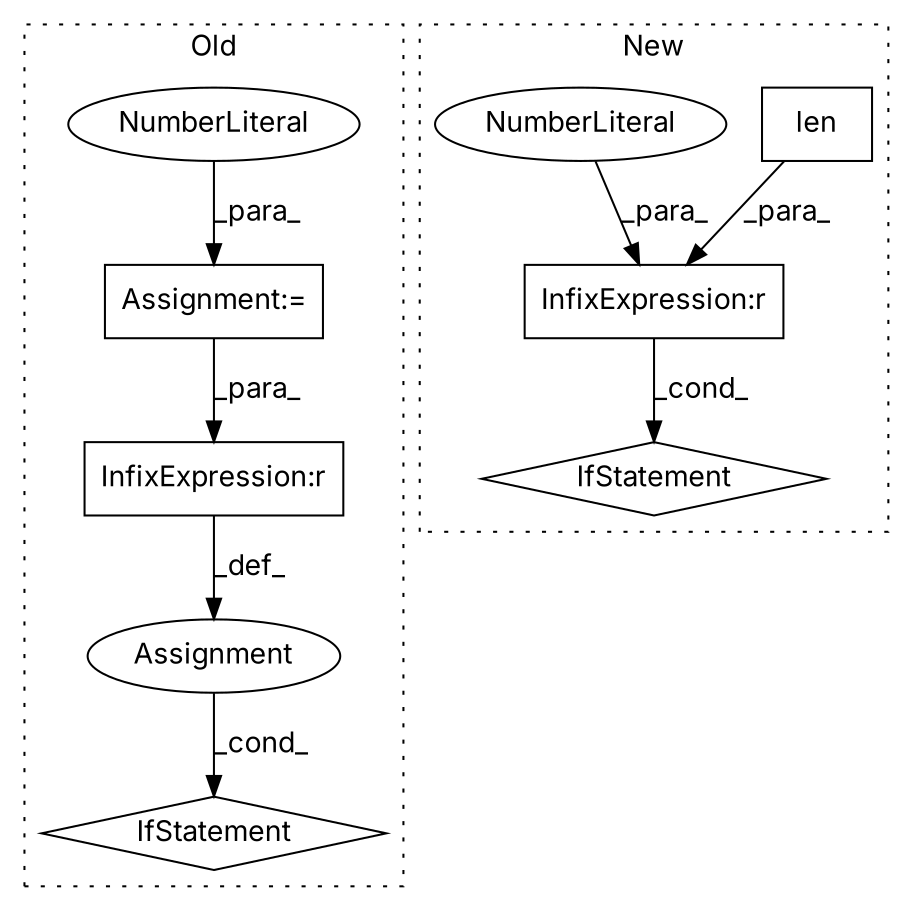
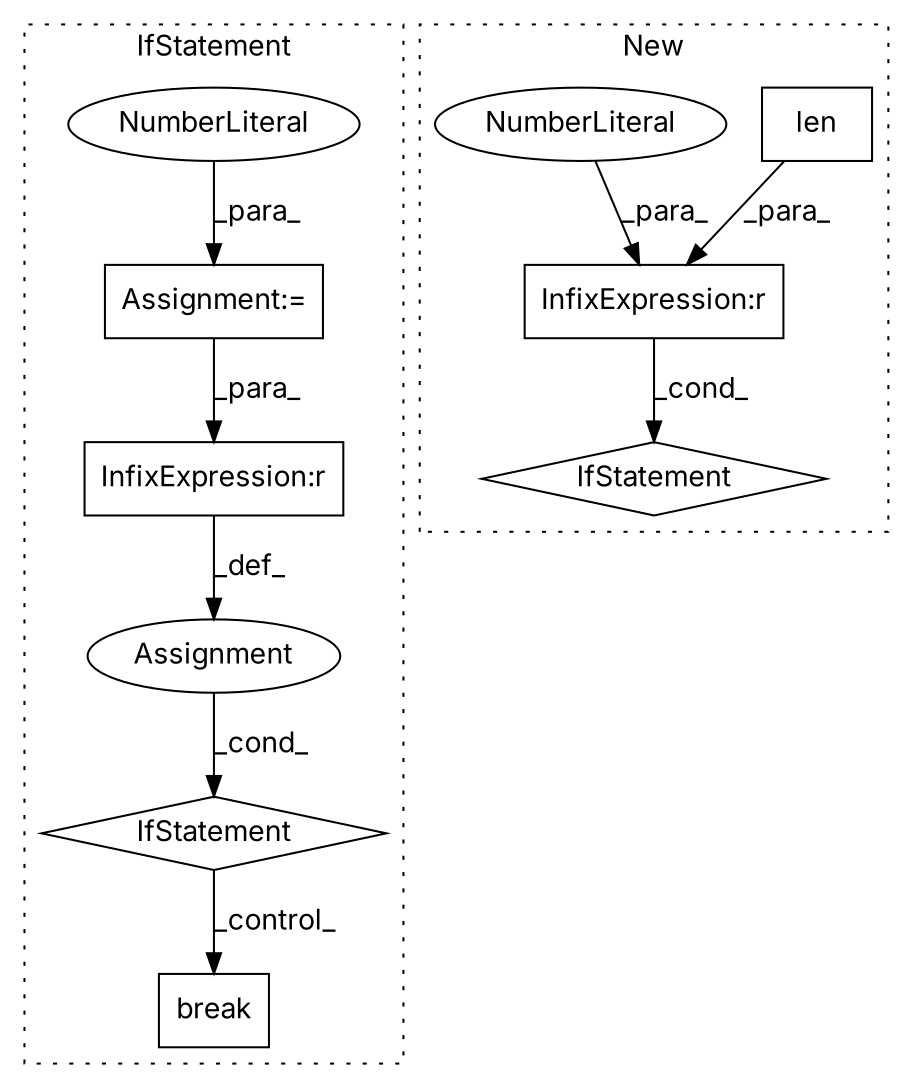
(214, 48) -> (214, 48)
none -> (214, 1011)
